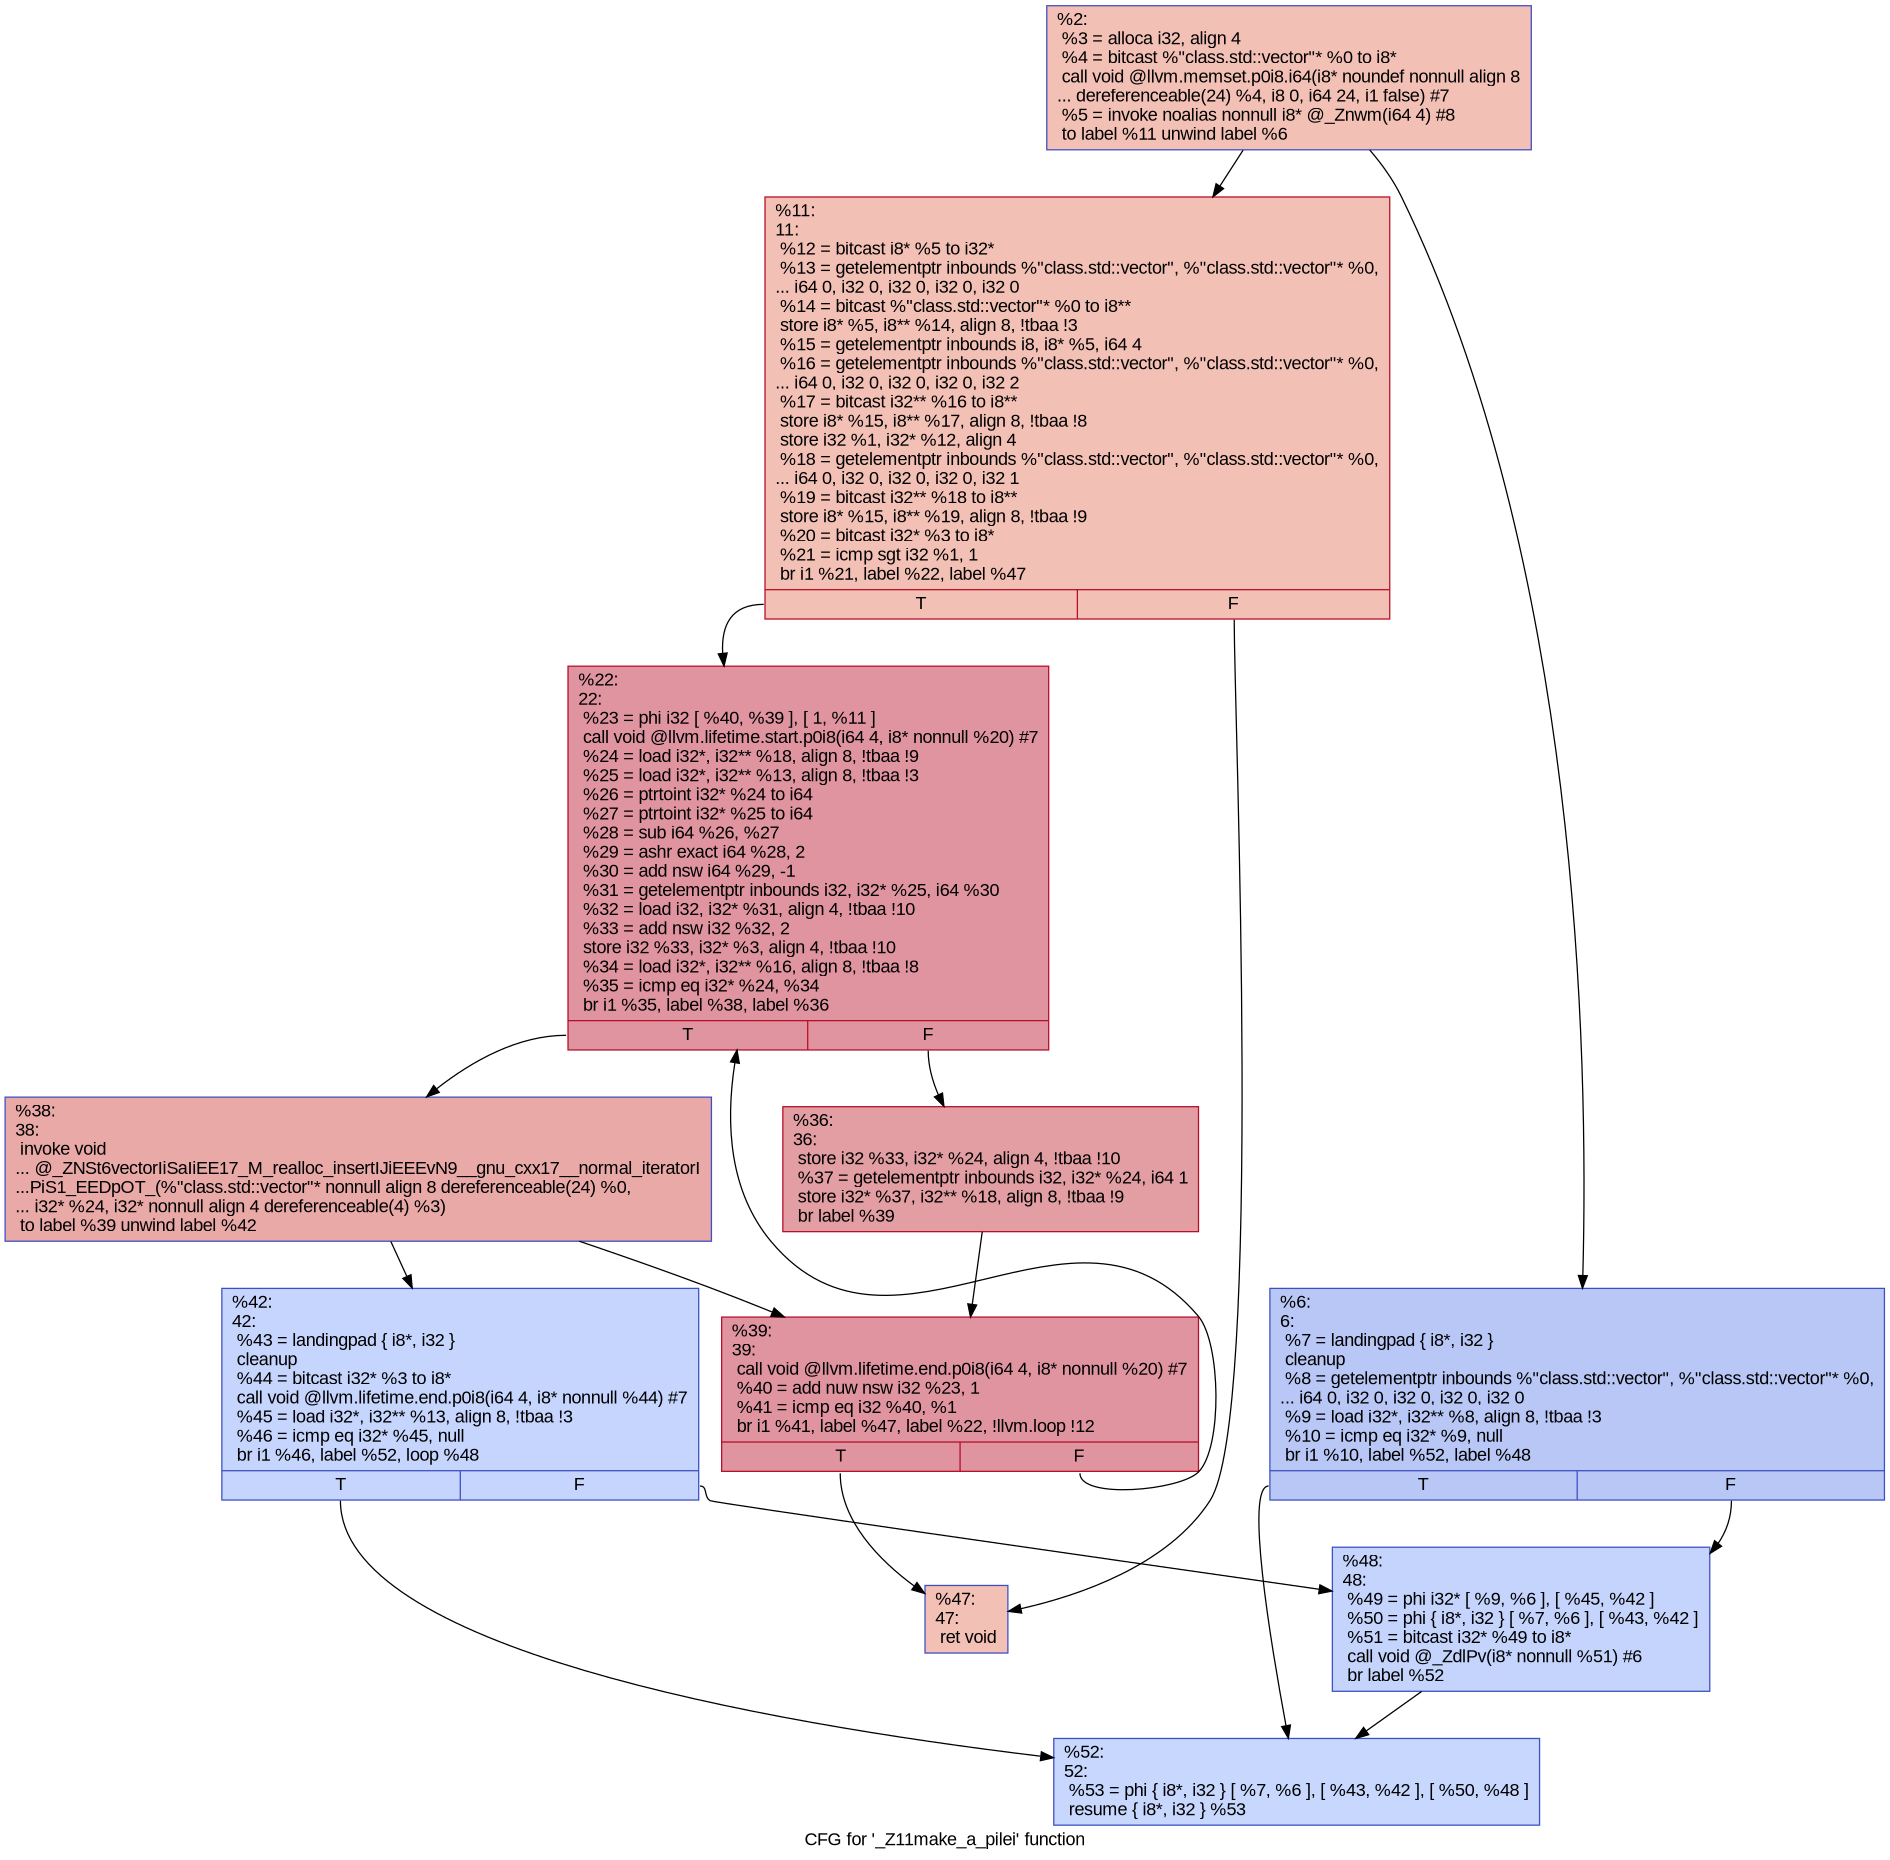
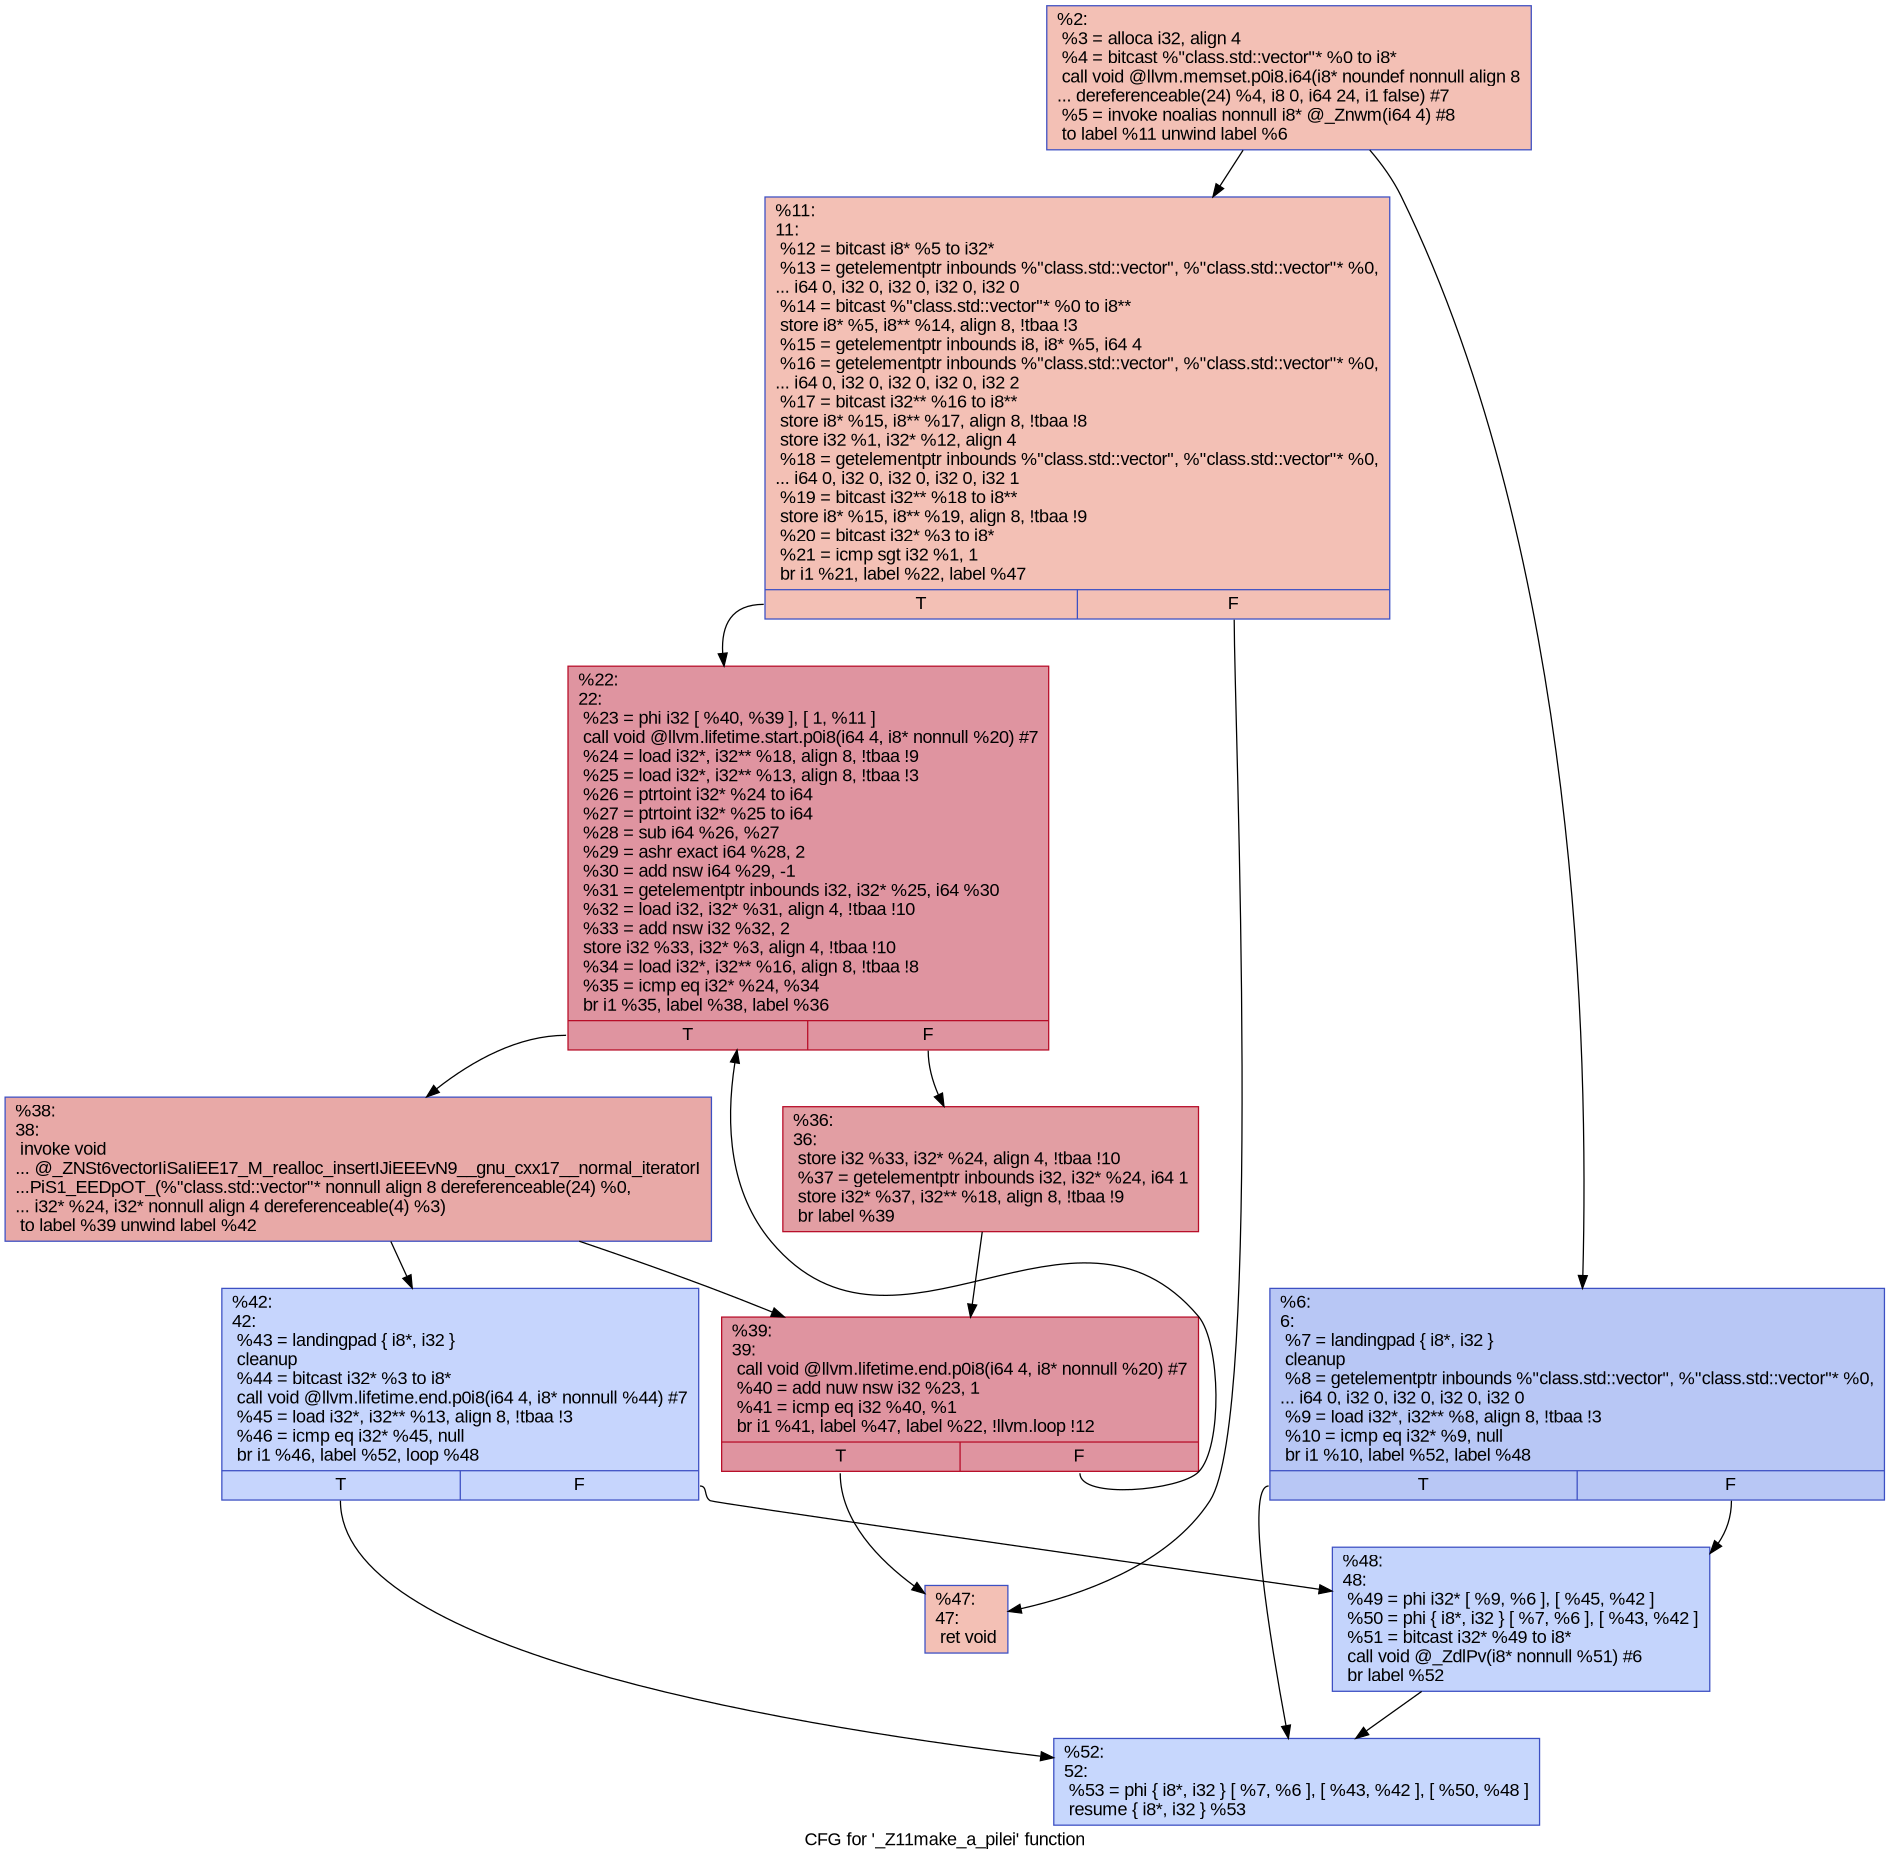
(1077, 408) -> (1077, 408)
